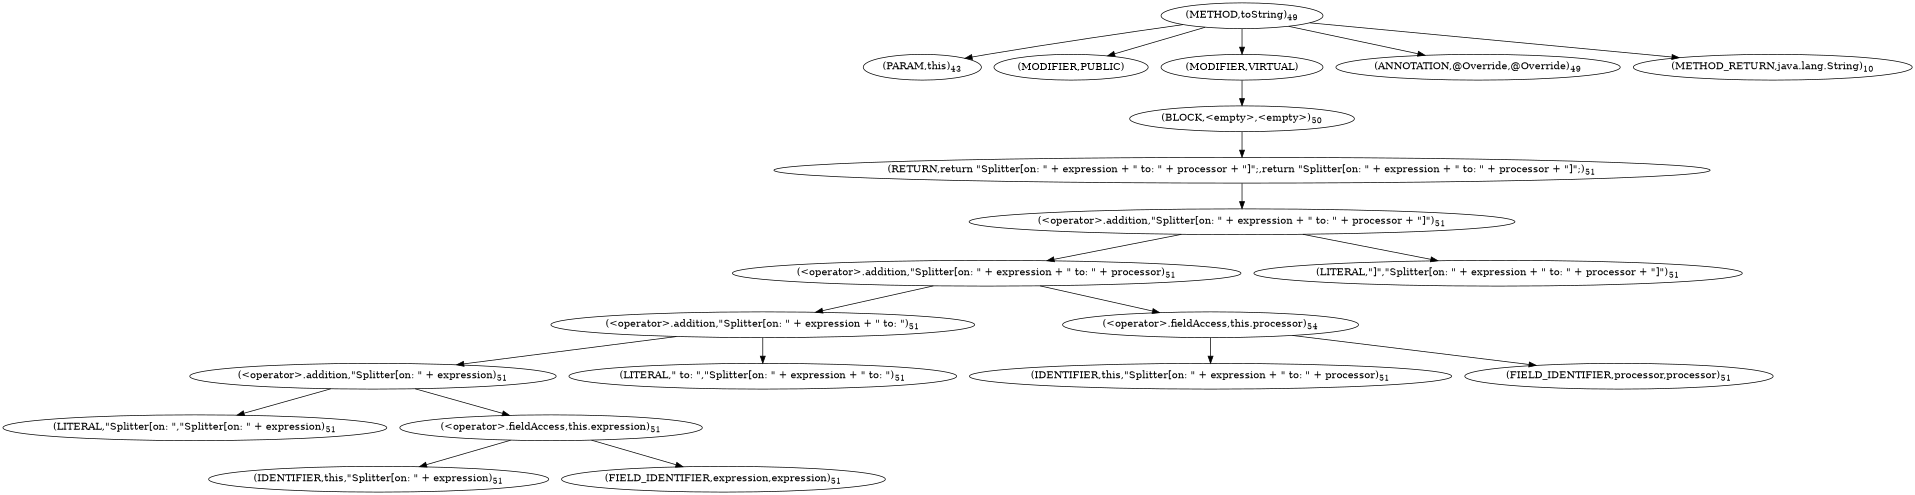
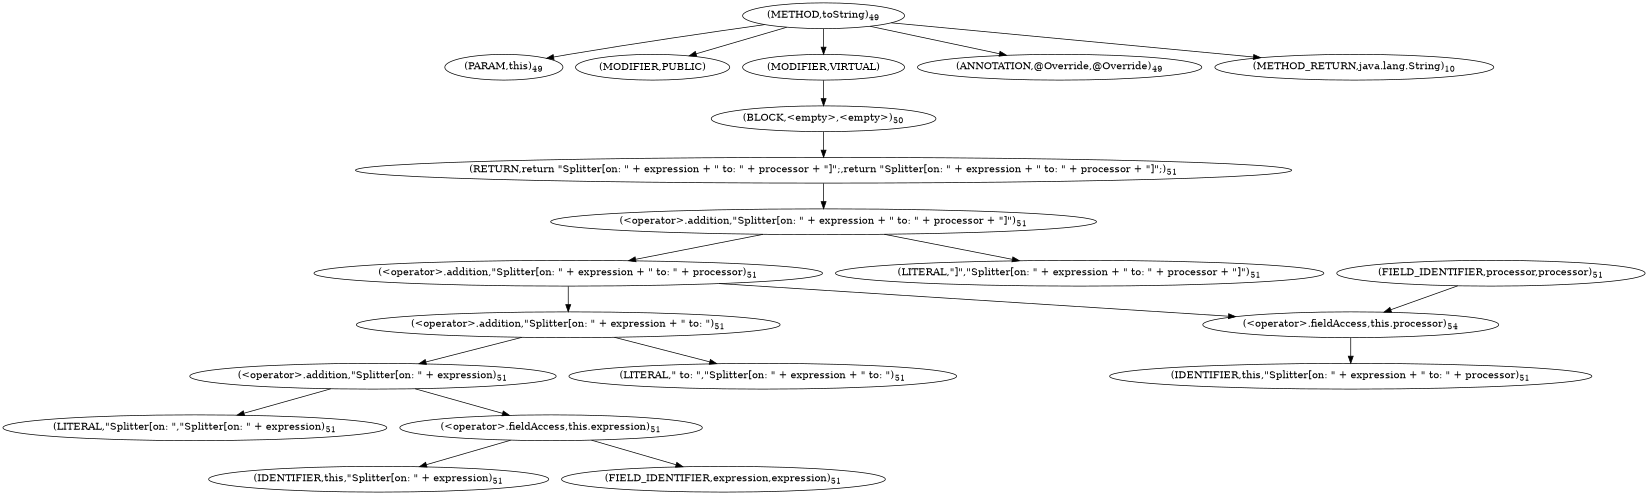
(956, 66) -> (538, 66)
(1411, 350) -> (1424, 298)
